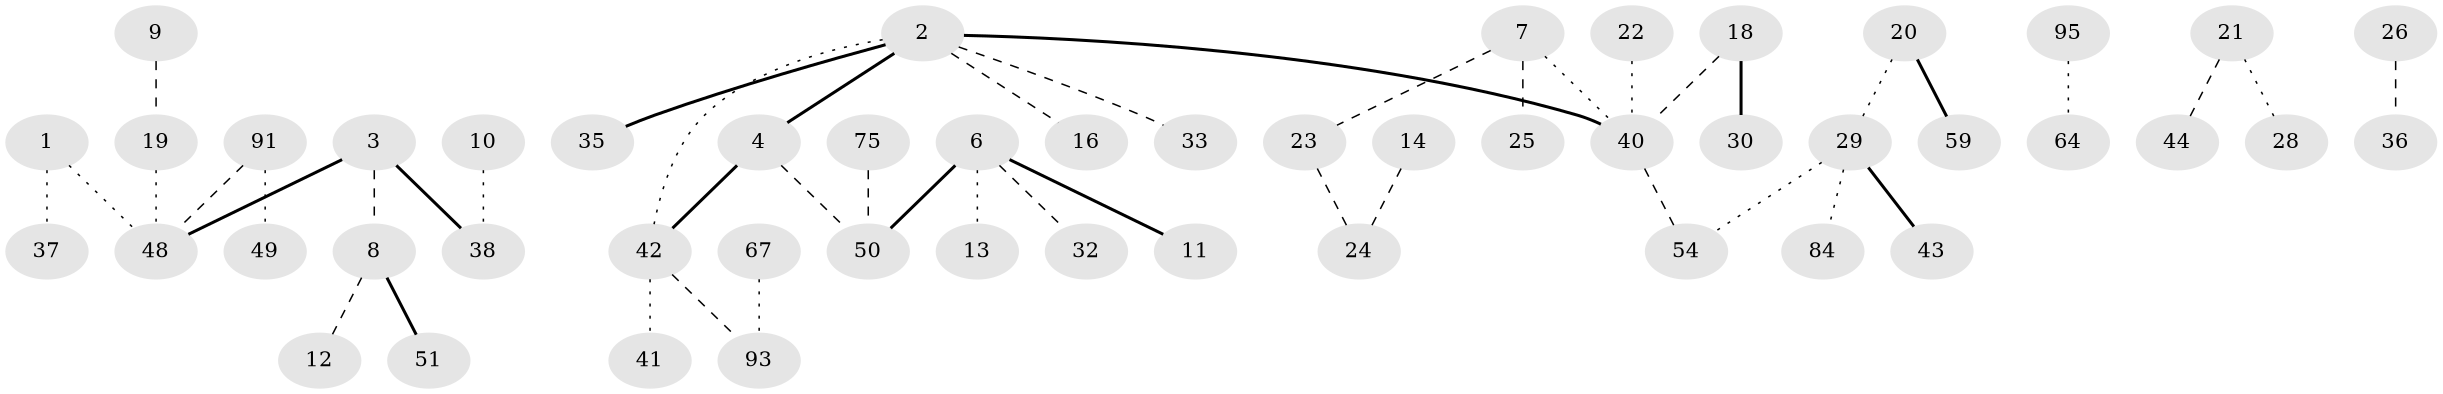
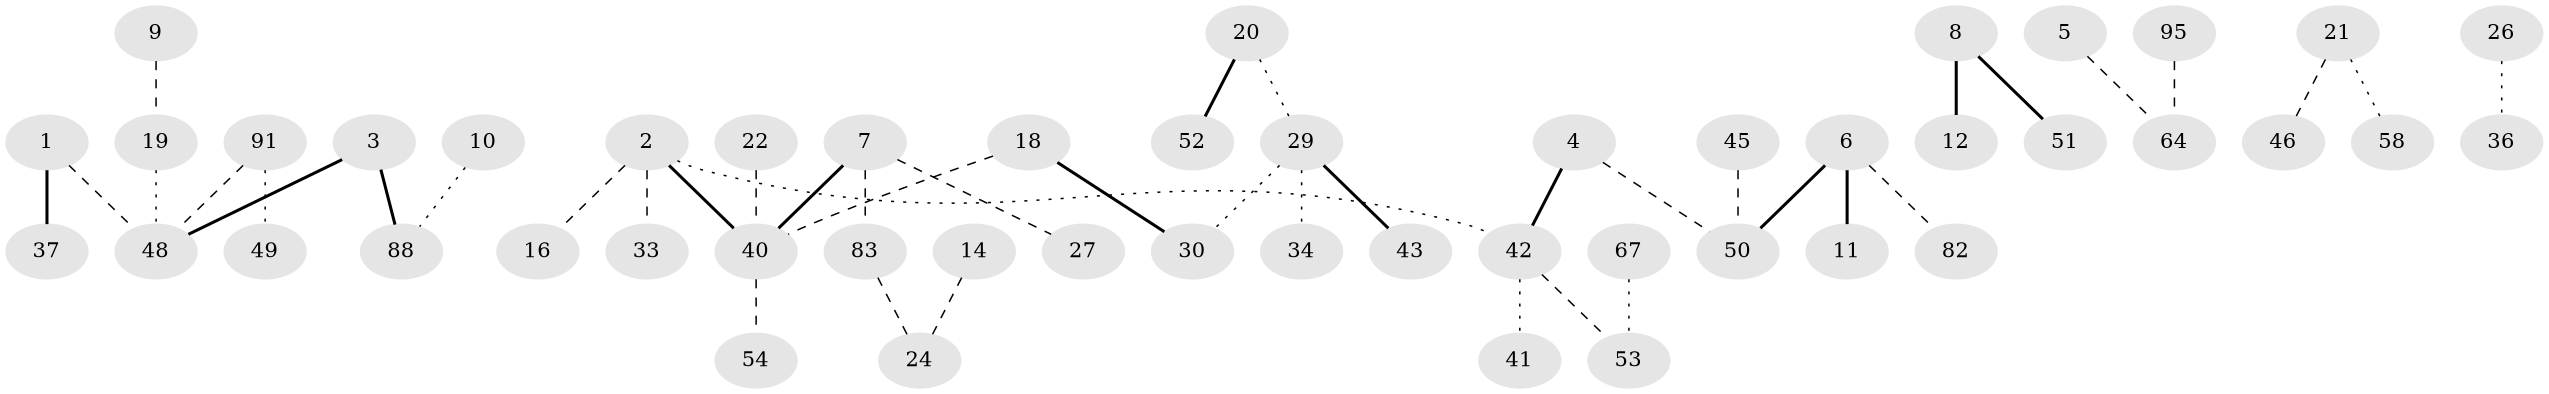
none -> (2065, 33)
(841, 88) -> none
(1577, 88) -> (806, 202)
(1632, 88) -> (756, 197)
(2068, 88) -> (2174, 88)
(2396, 88) -> (2502, 88)
(592, 142) -> none
(868, 142) -> (1738, 142)
(1305, 142) -> (865, 252)
(1523, 142) -> (1083, 252)
(1959, 142) -> (1193, 142)
(2177, 142) -> (2284, 142)
(2287, 142) -> (2393, 142)
(47, 197) -> (47, 197)
(101, 197) -> (101, 197)
(374, 197) -> none
(1768, 197) -> (1242, 202)
(483, 252) -> (402, 252)
(977, 252) -> none
(1086, 252) -> (1956, 252)
(1823, 252) -> (1302, 252)
(347, 306) -> (1956, 88)
(759, 361) -> (1629, 361)
